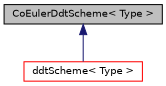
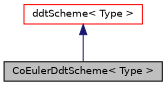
(83, 48) -> (83, 48)
